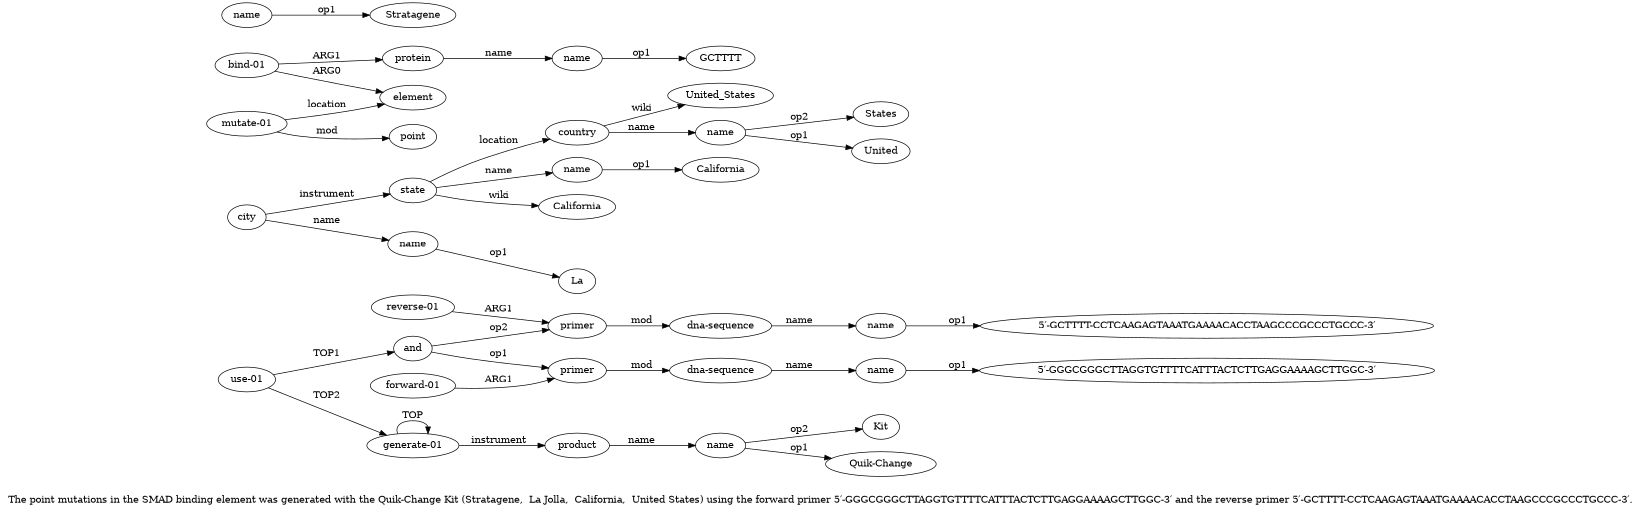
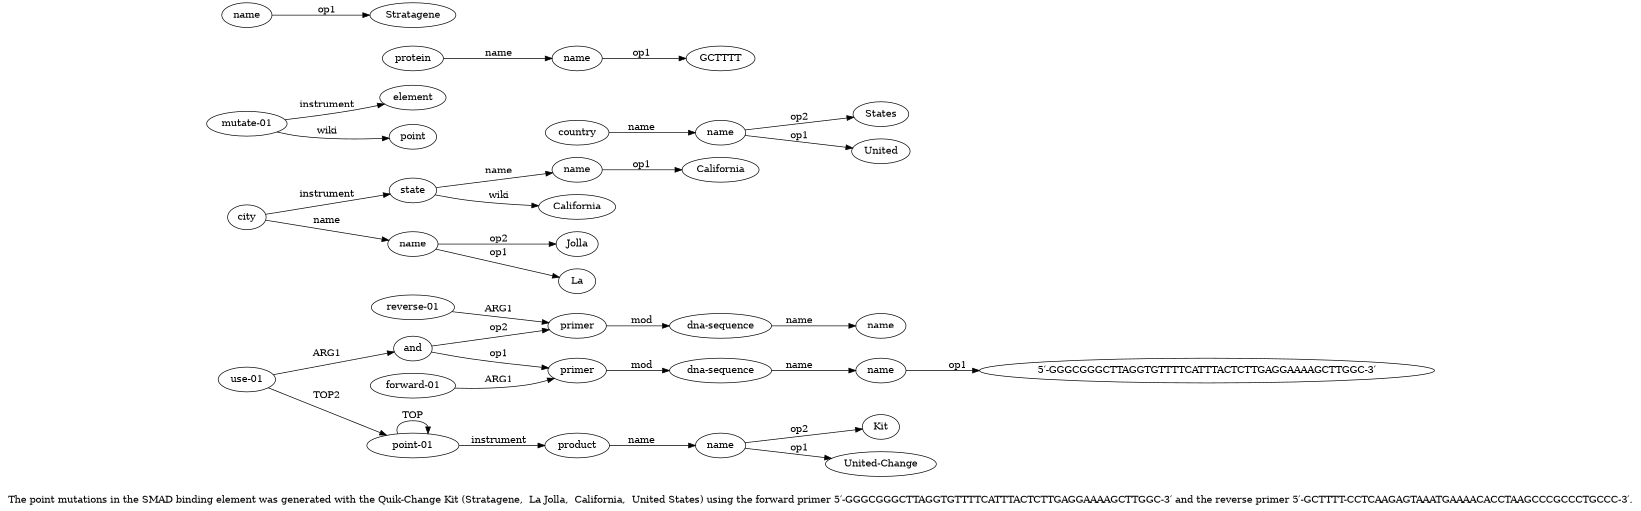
(247, 65) -> none
(721, 96) -> none
(327, 105) -> (327, 105)
(327, 131) -> (327, 131)
(485, 158) -> none
none -> (577, 244)
(1207, 326) -> none
(327, 354) -> (327, 354)
(413, 446) -> (413, 446)
(881, 464) -> (881, 464)
